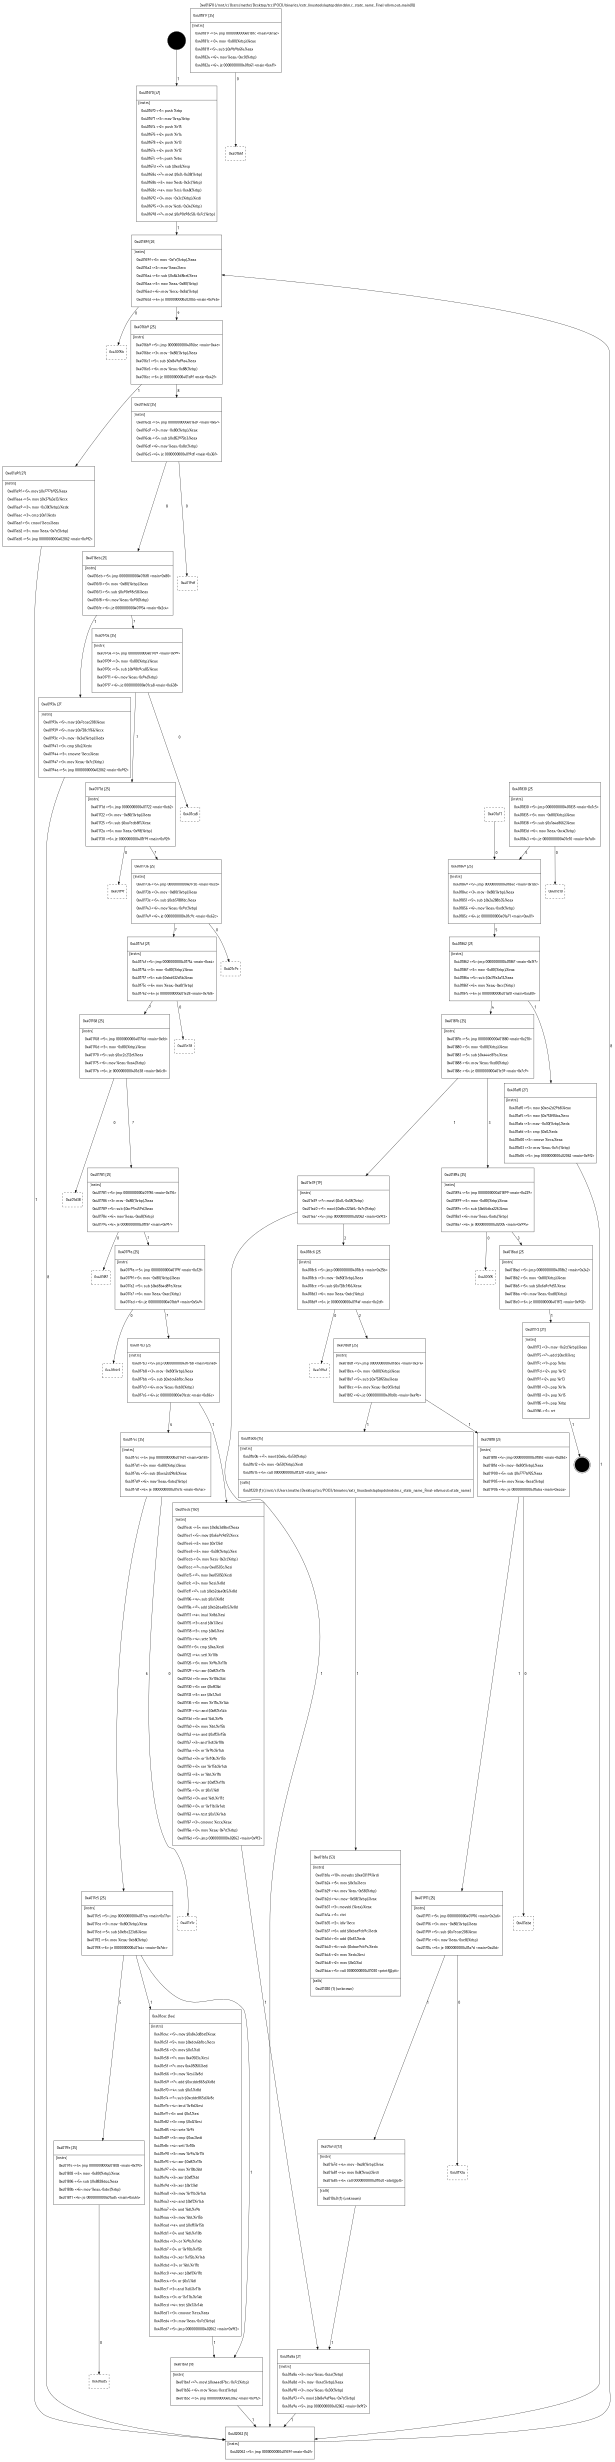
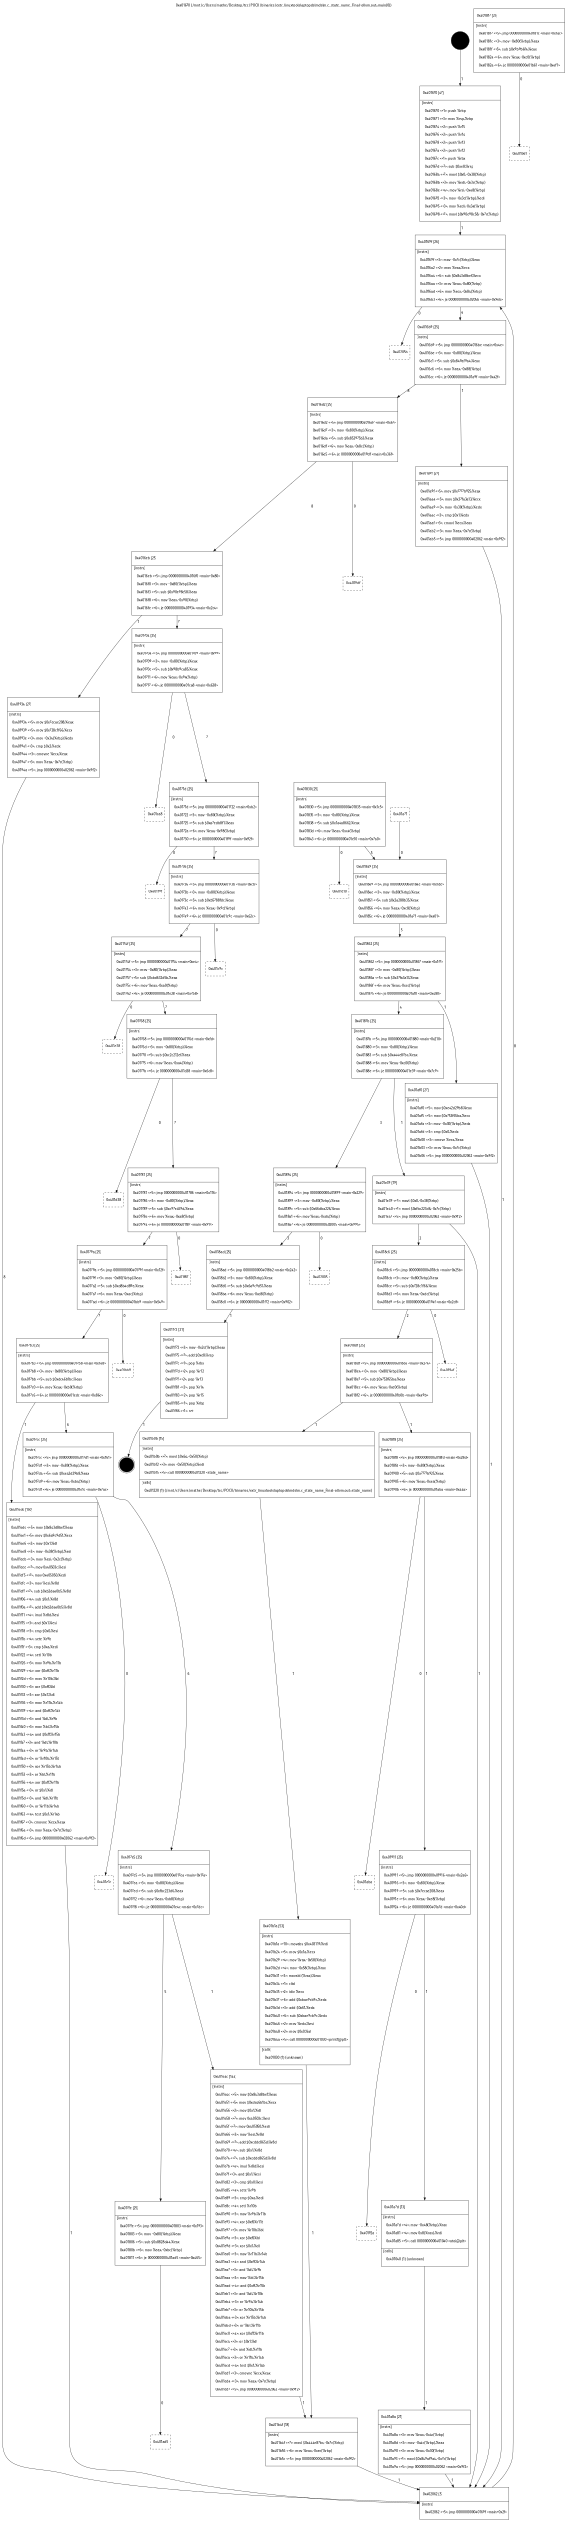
(277, 2097) -> (70, 2327)
(250, 2120) -> (309, 2240)
